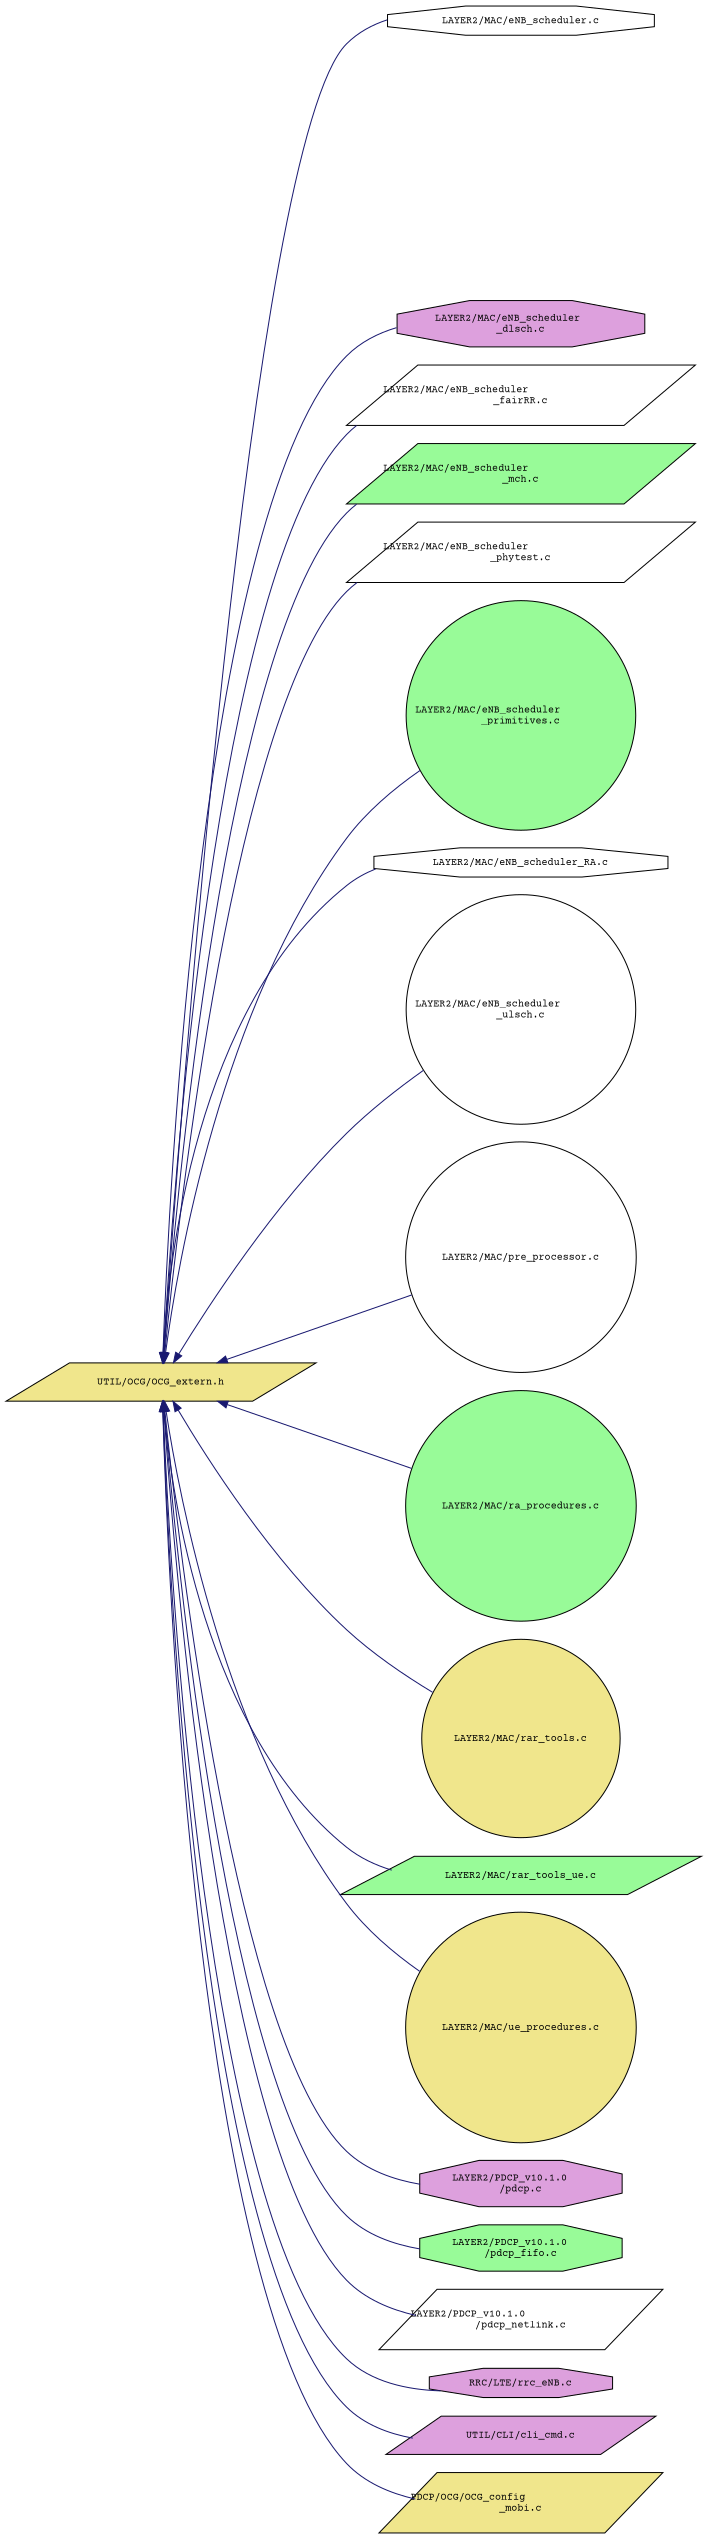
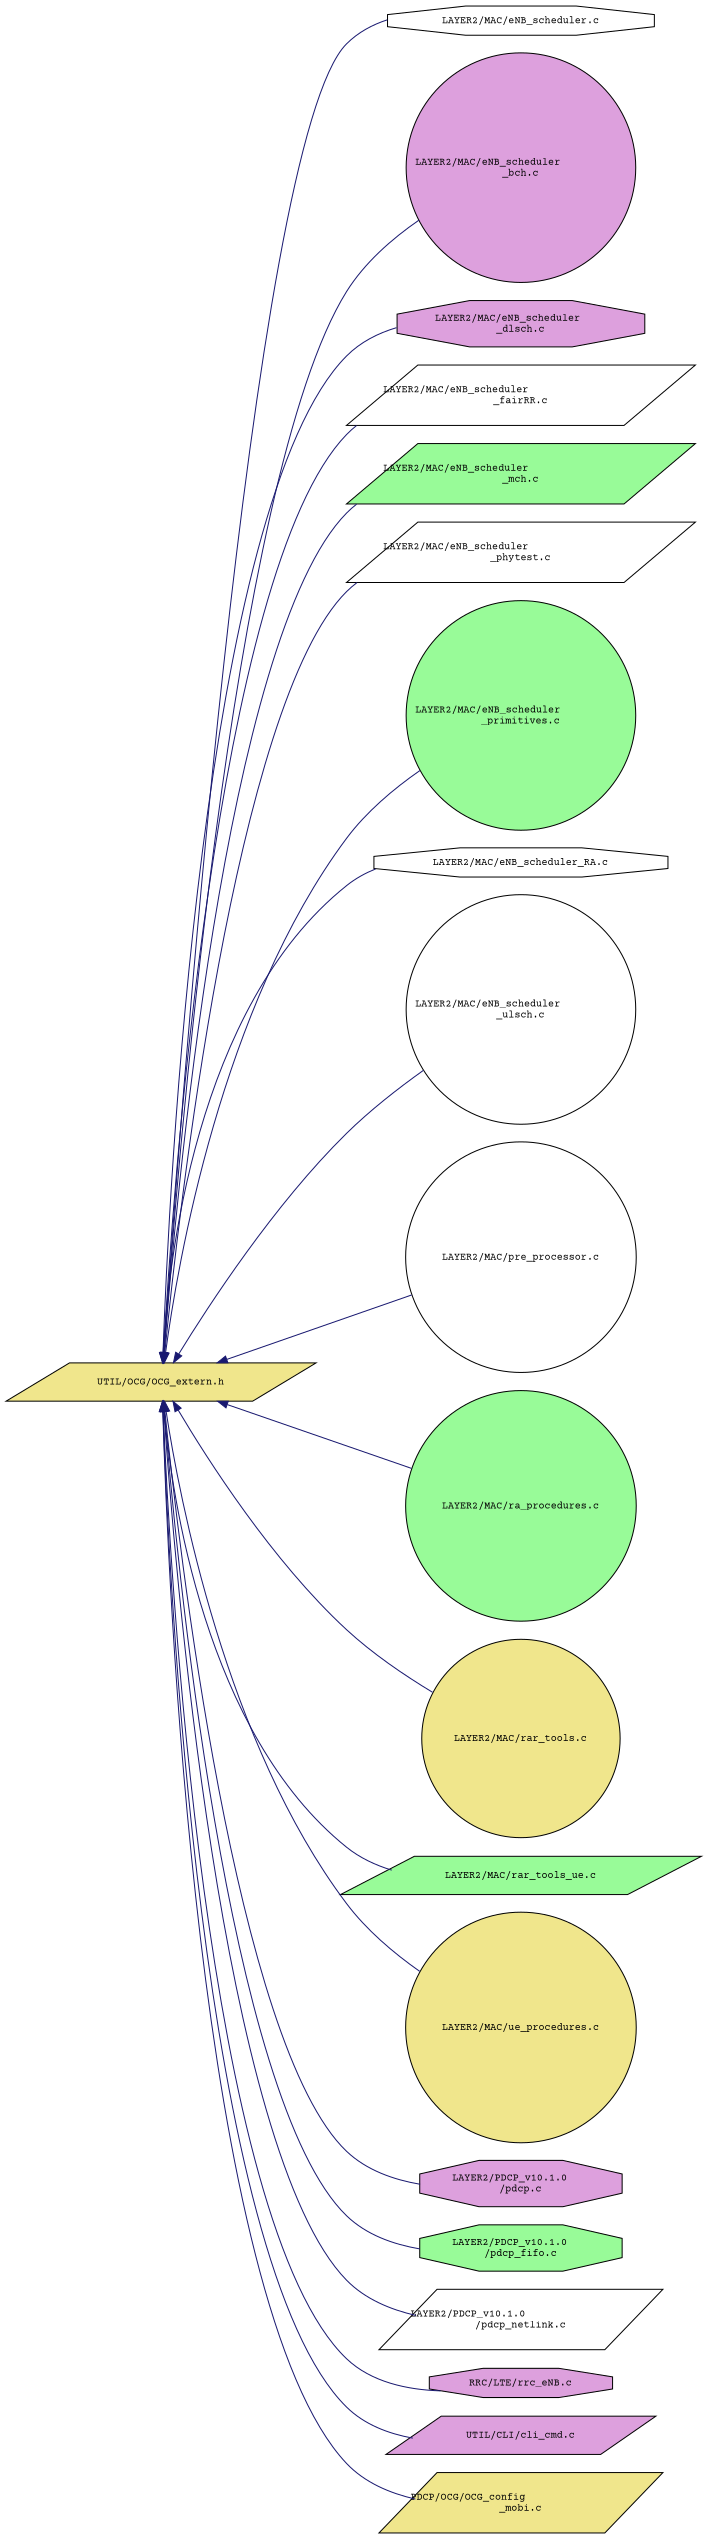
none -> (521, 168)
